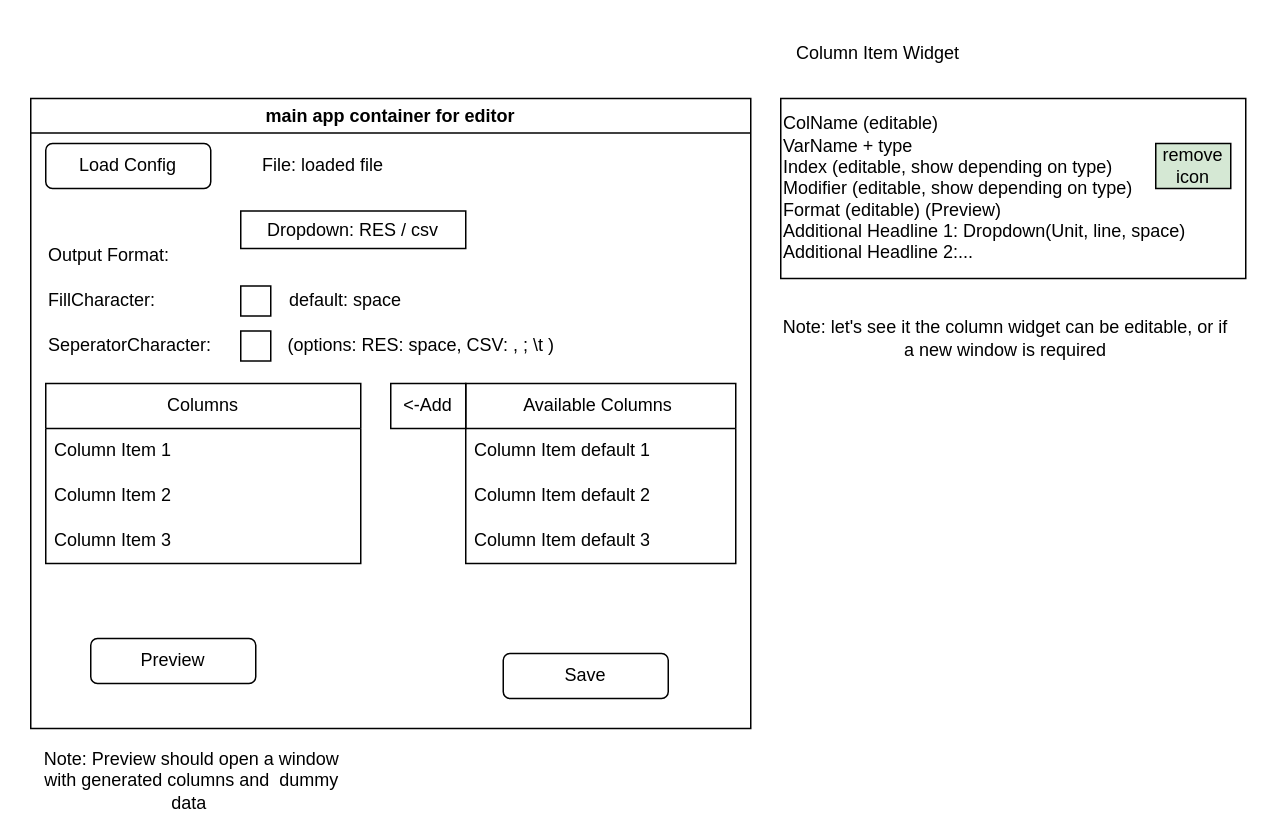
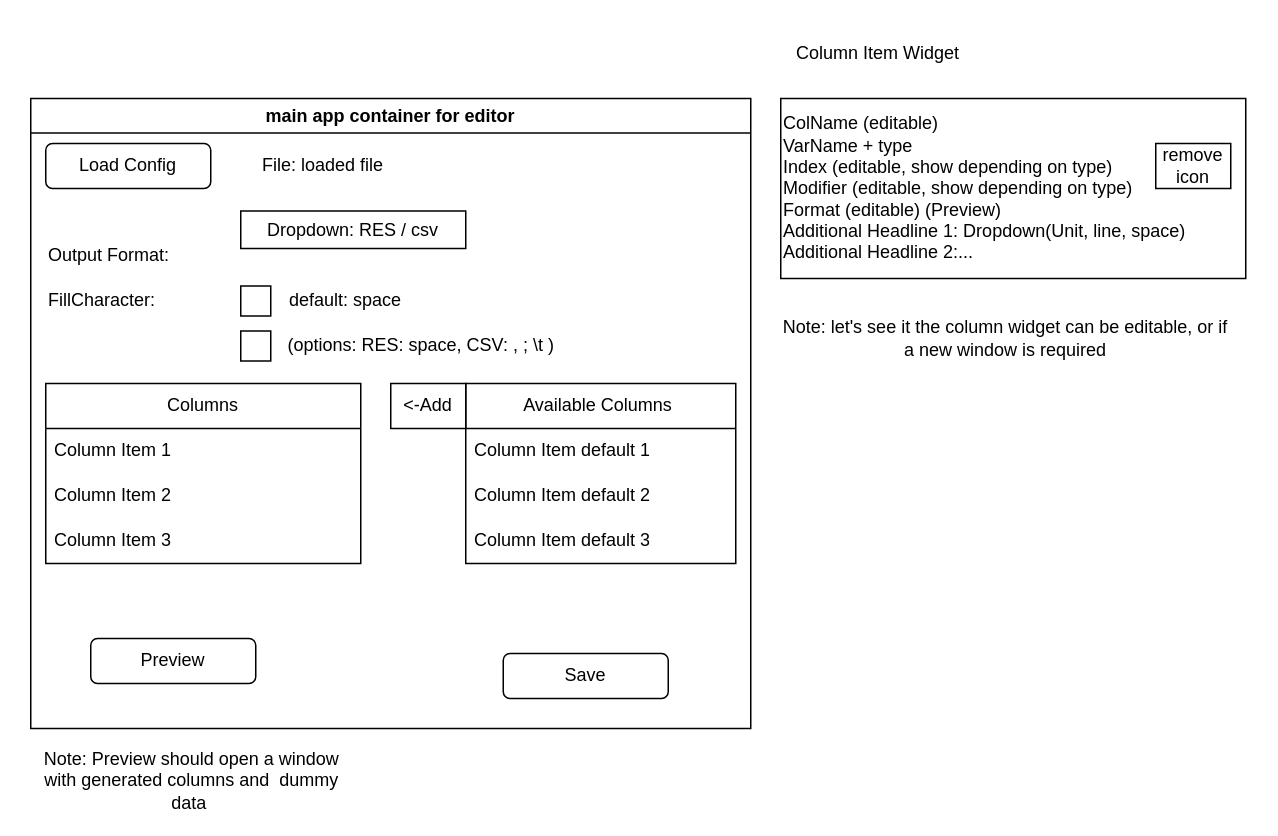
(1193, 166) -> (1193, 166)
(136, 346) -> none
